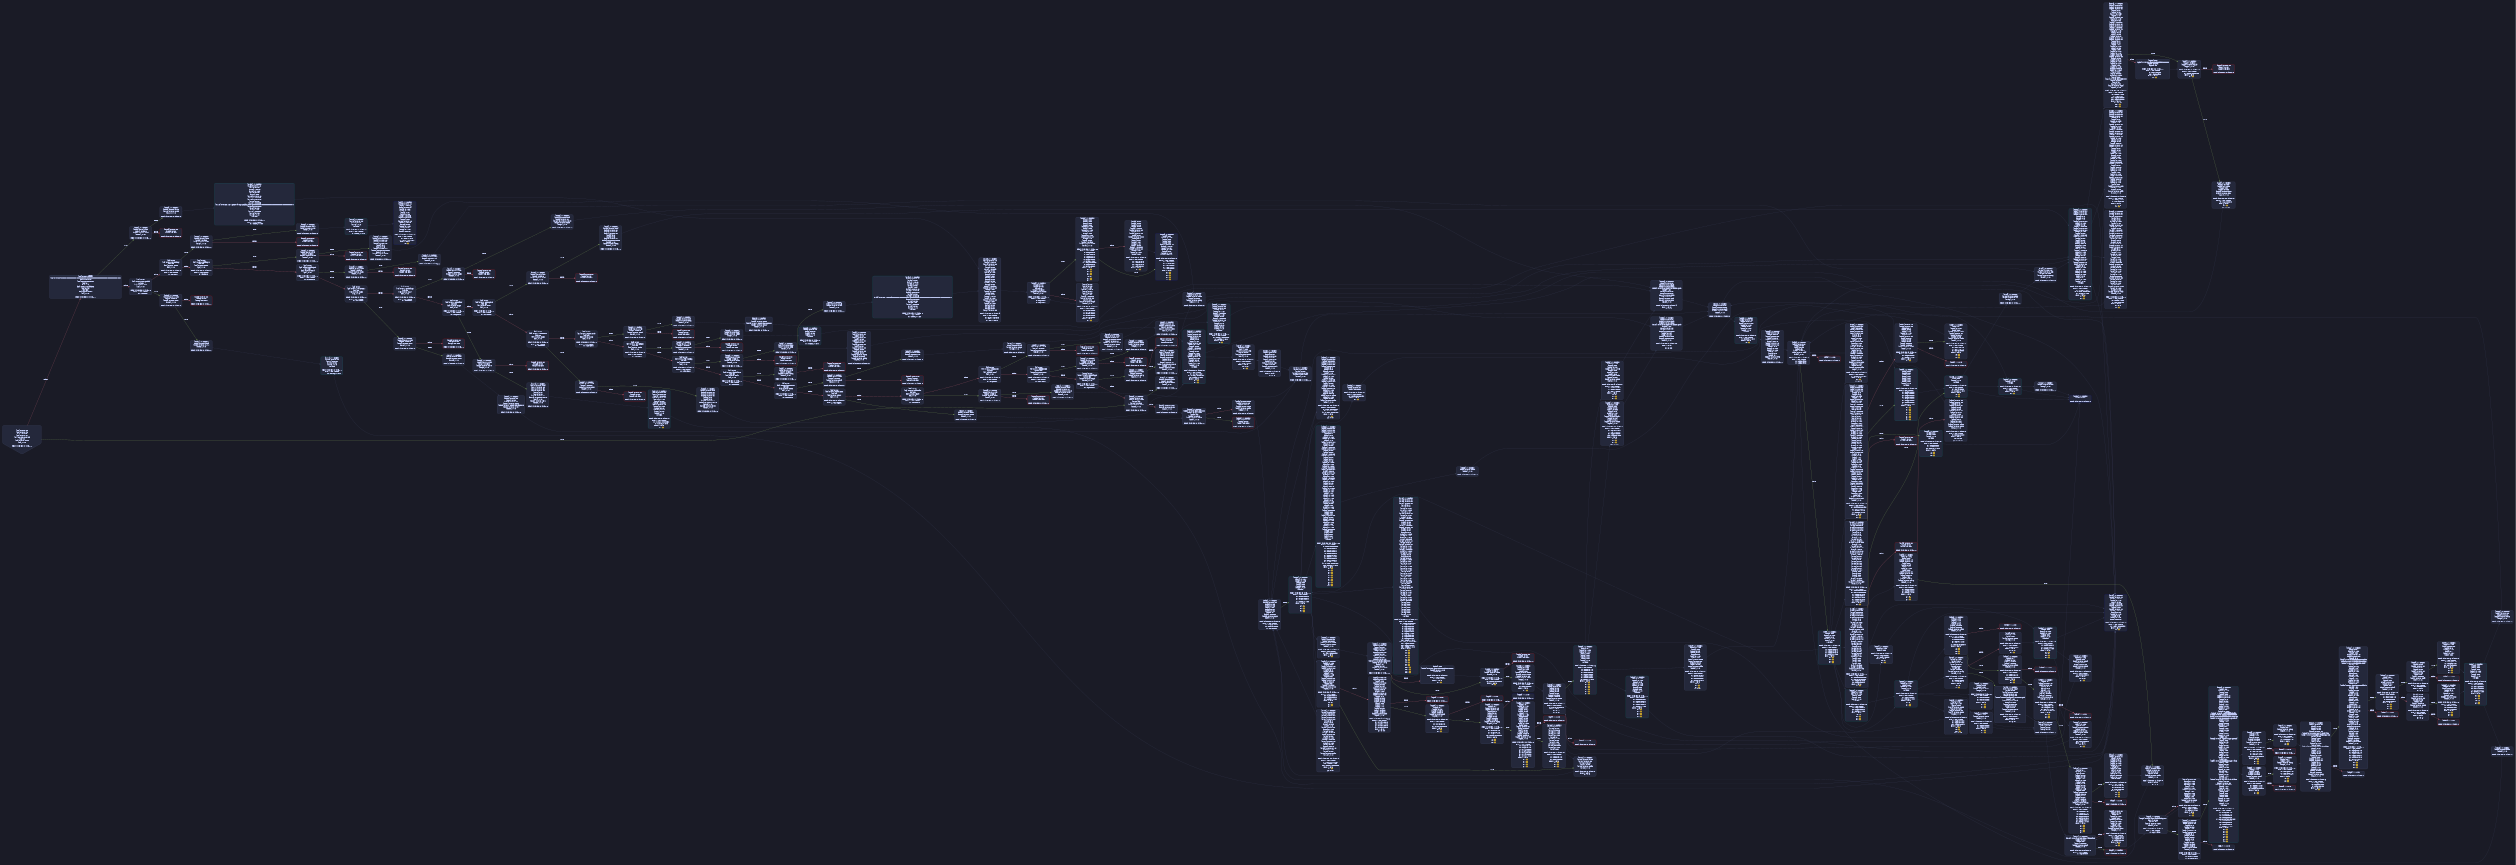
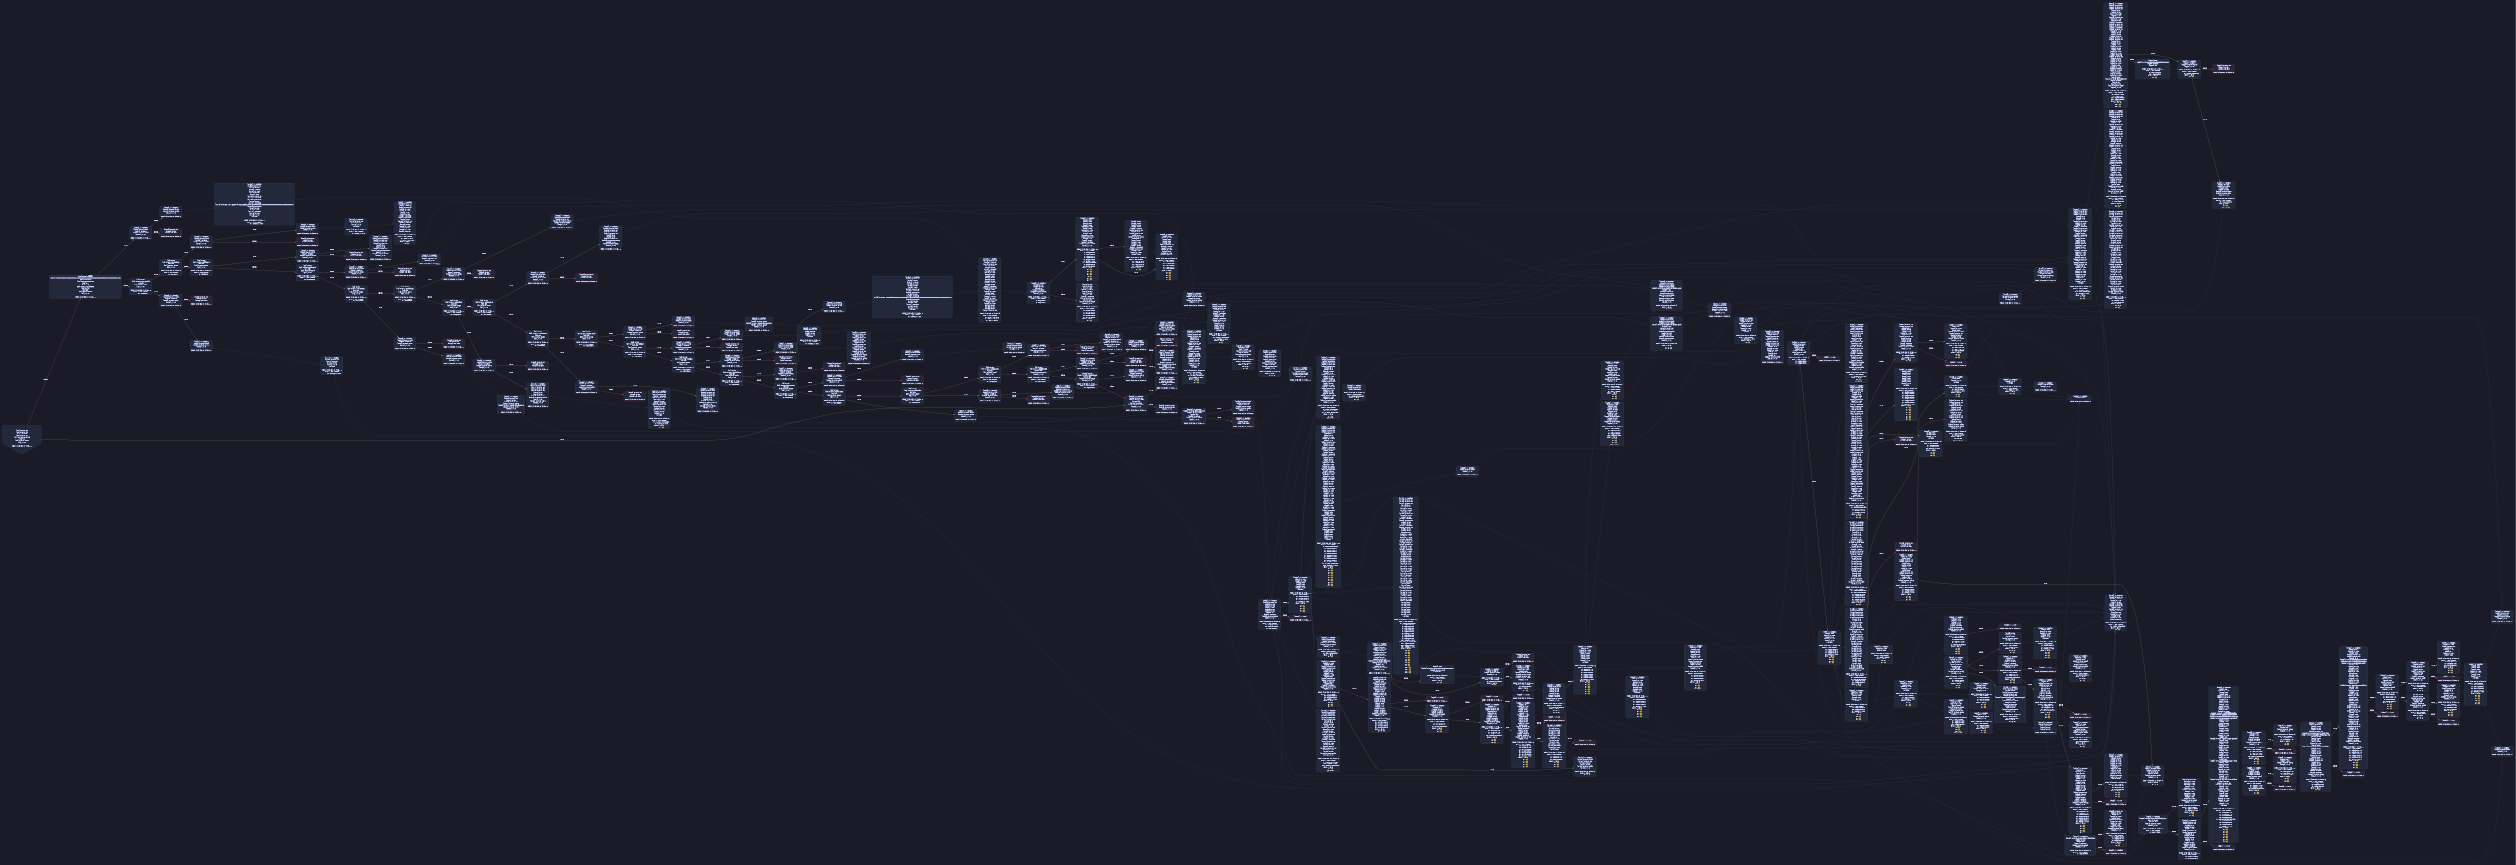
none -> (1300, 618)
